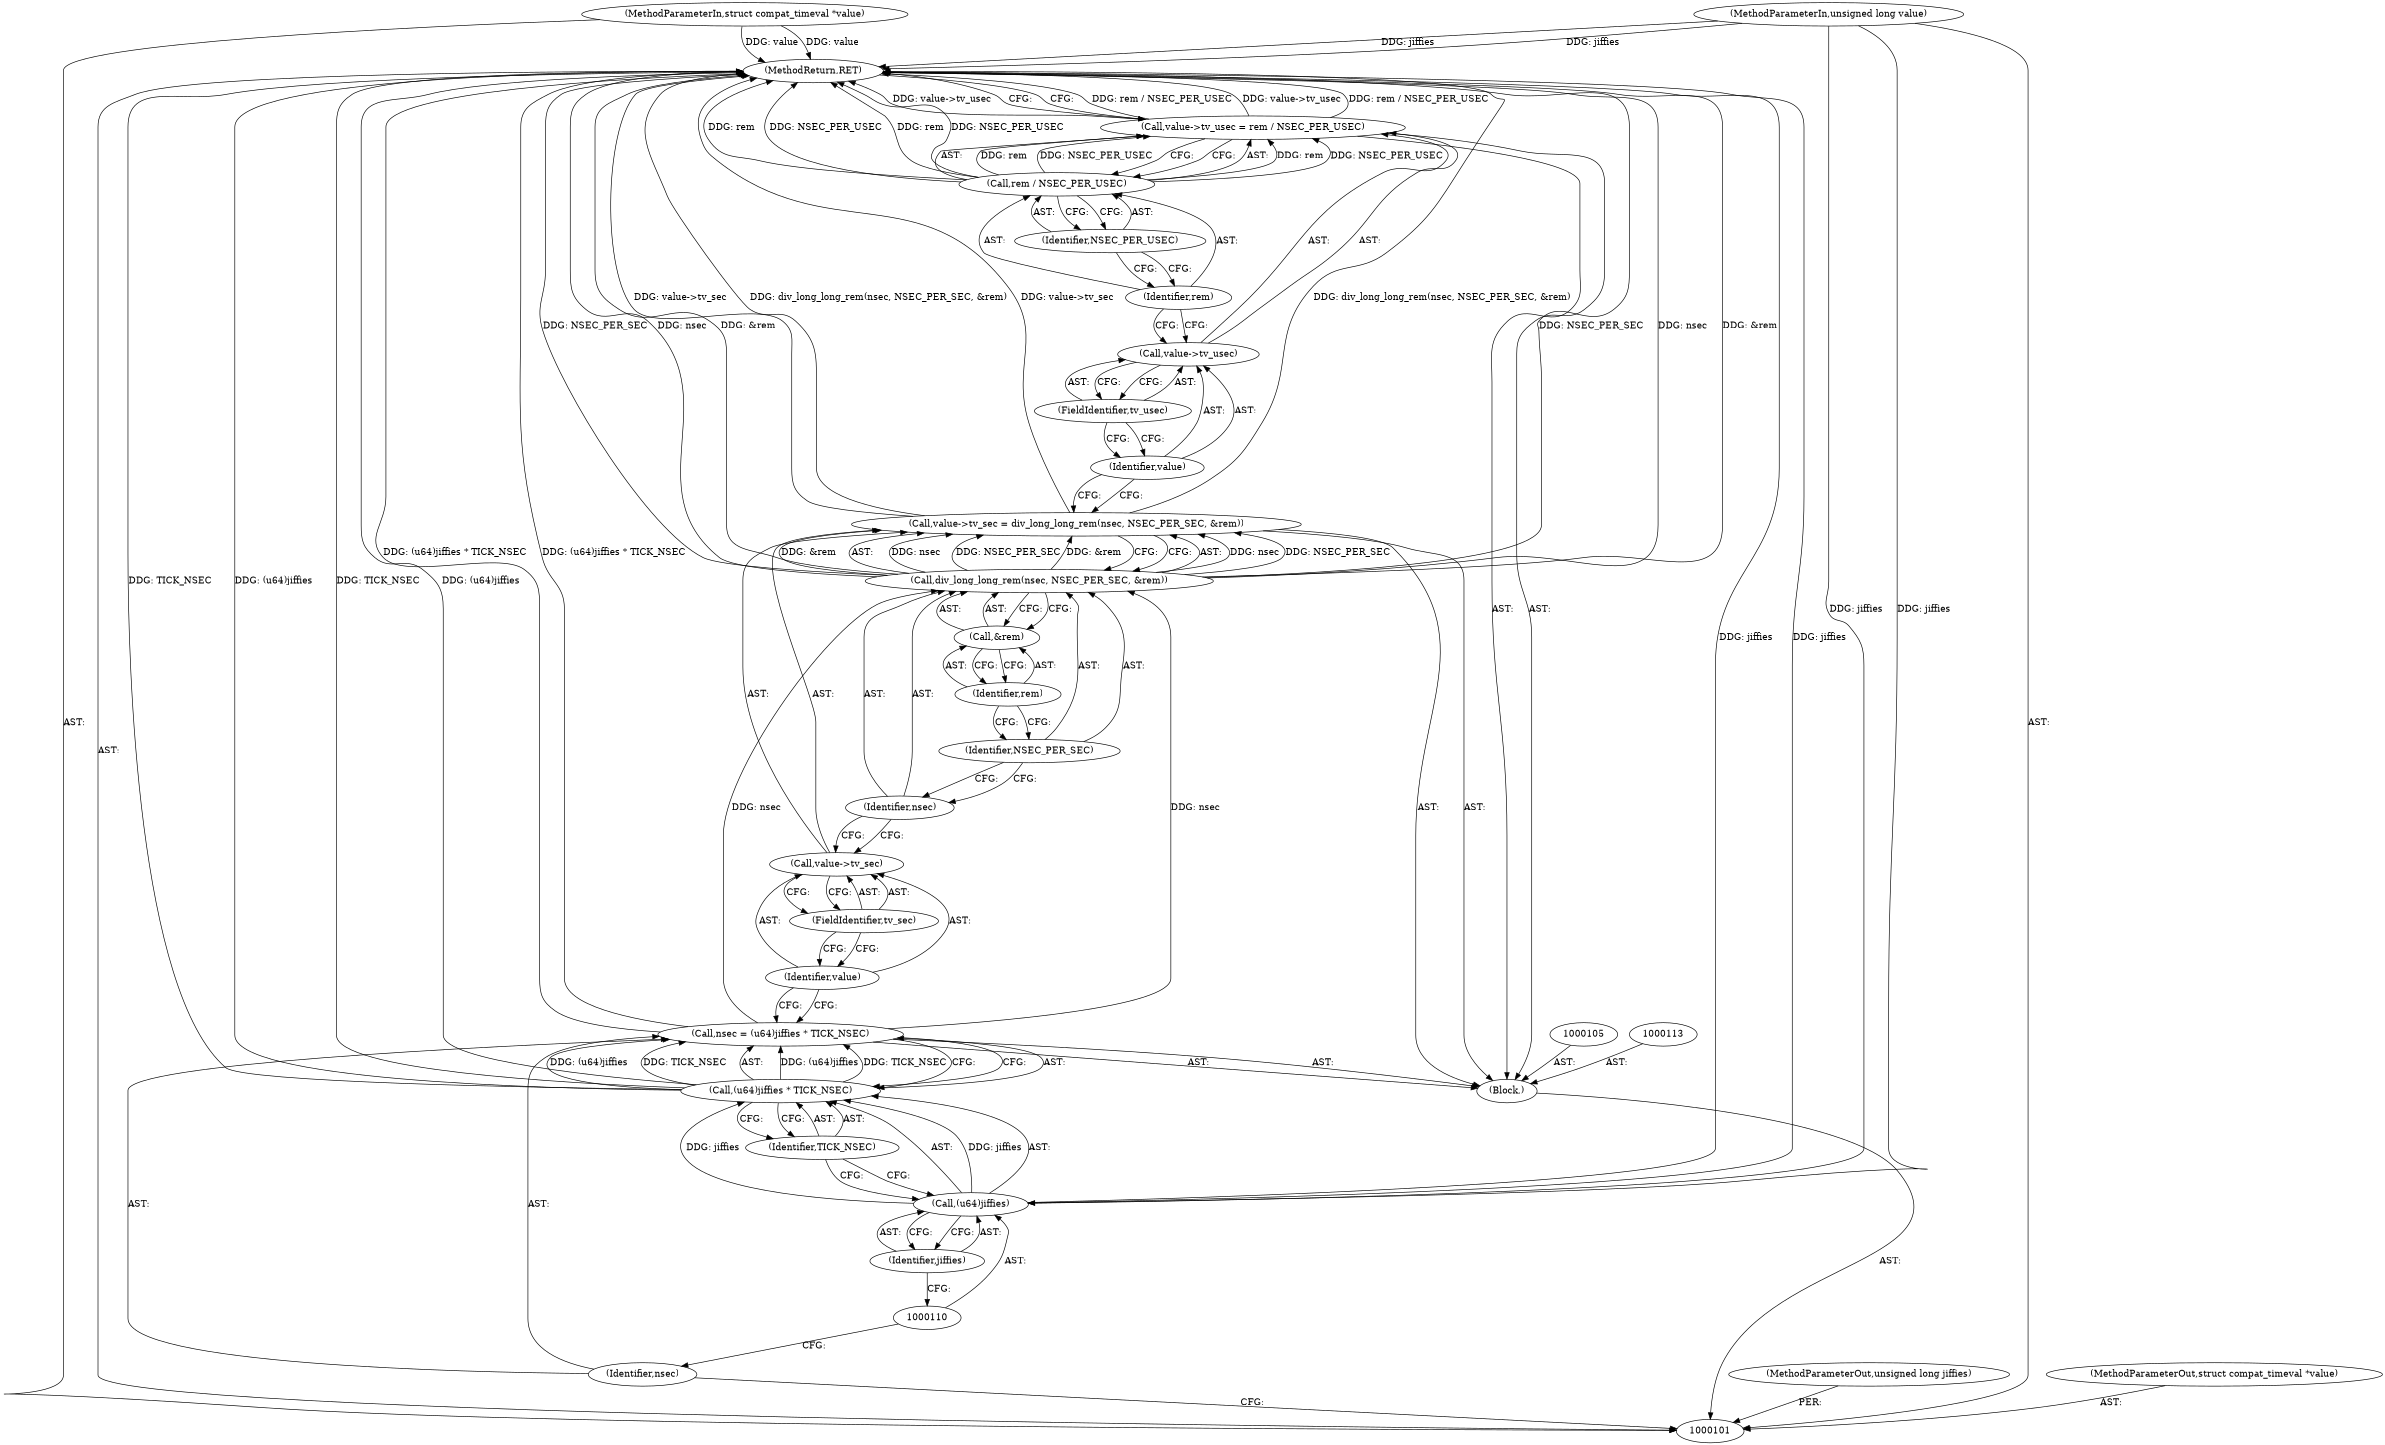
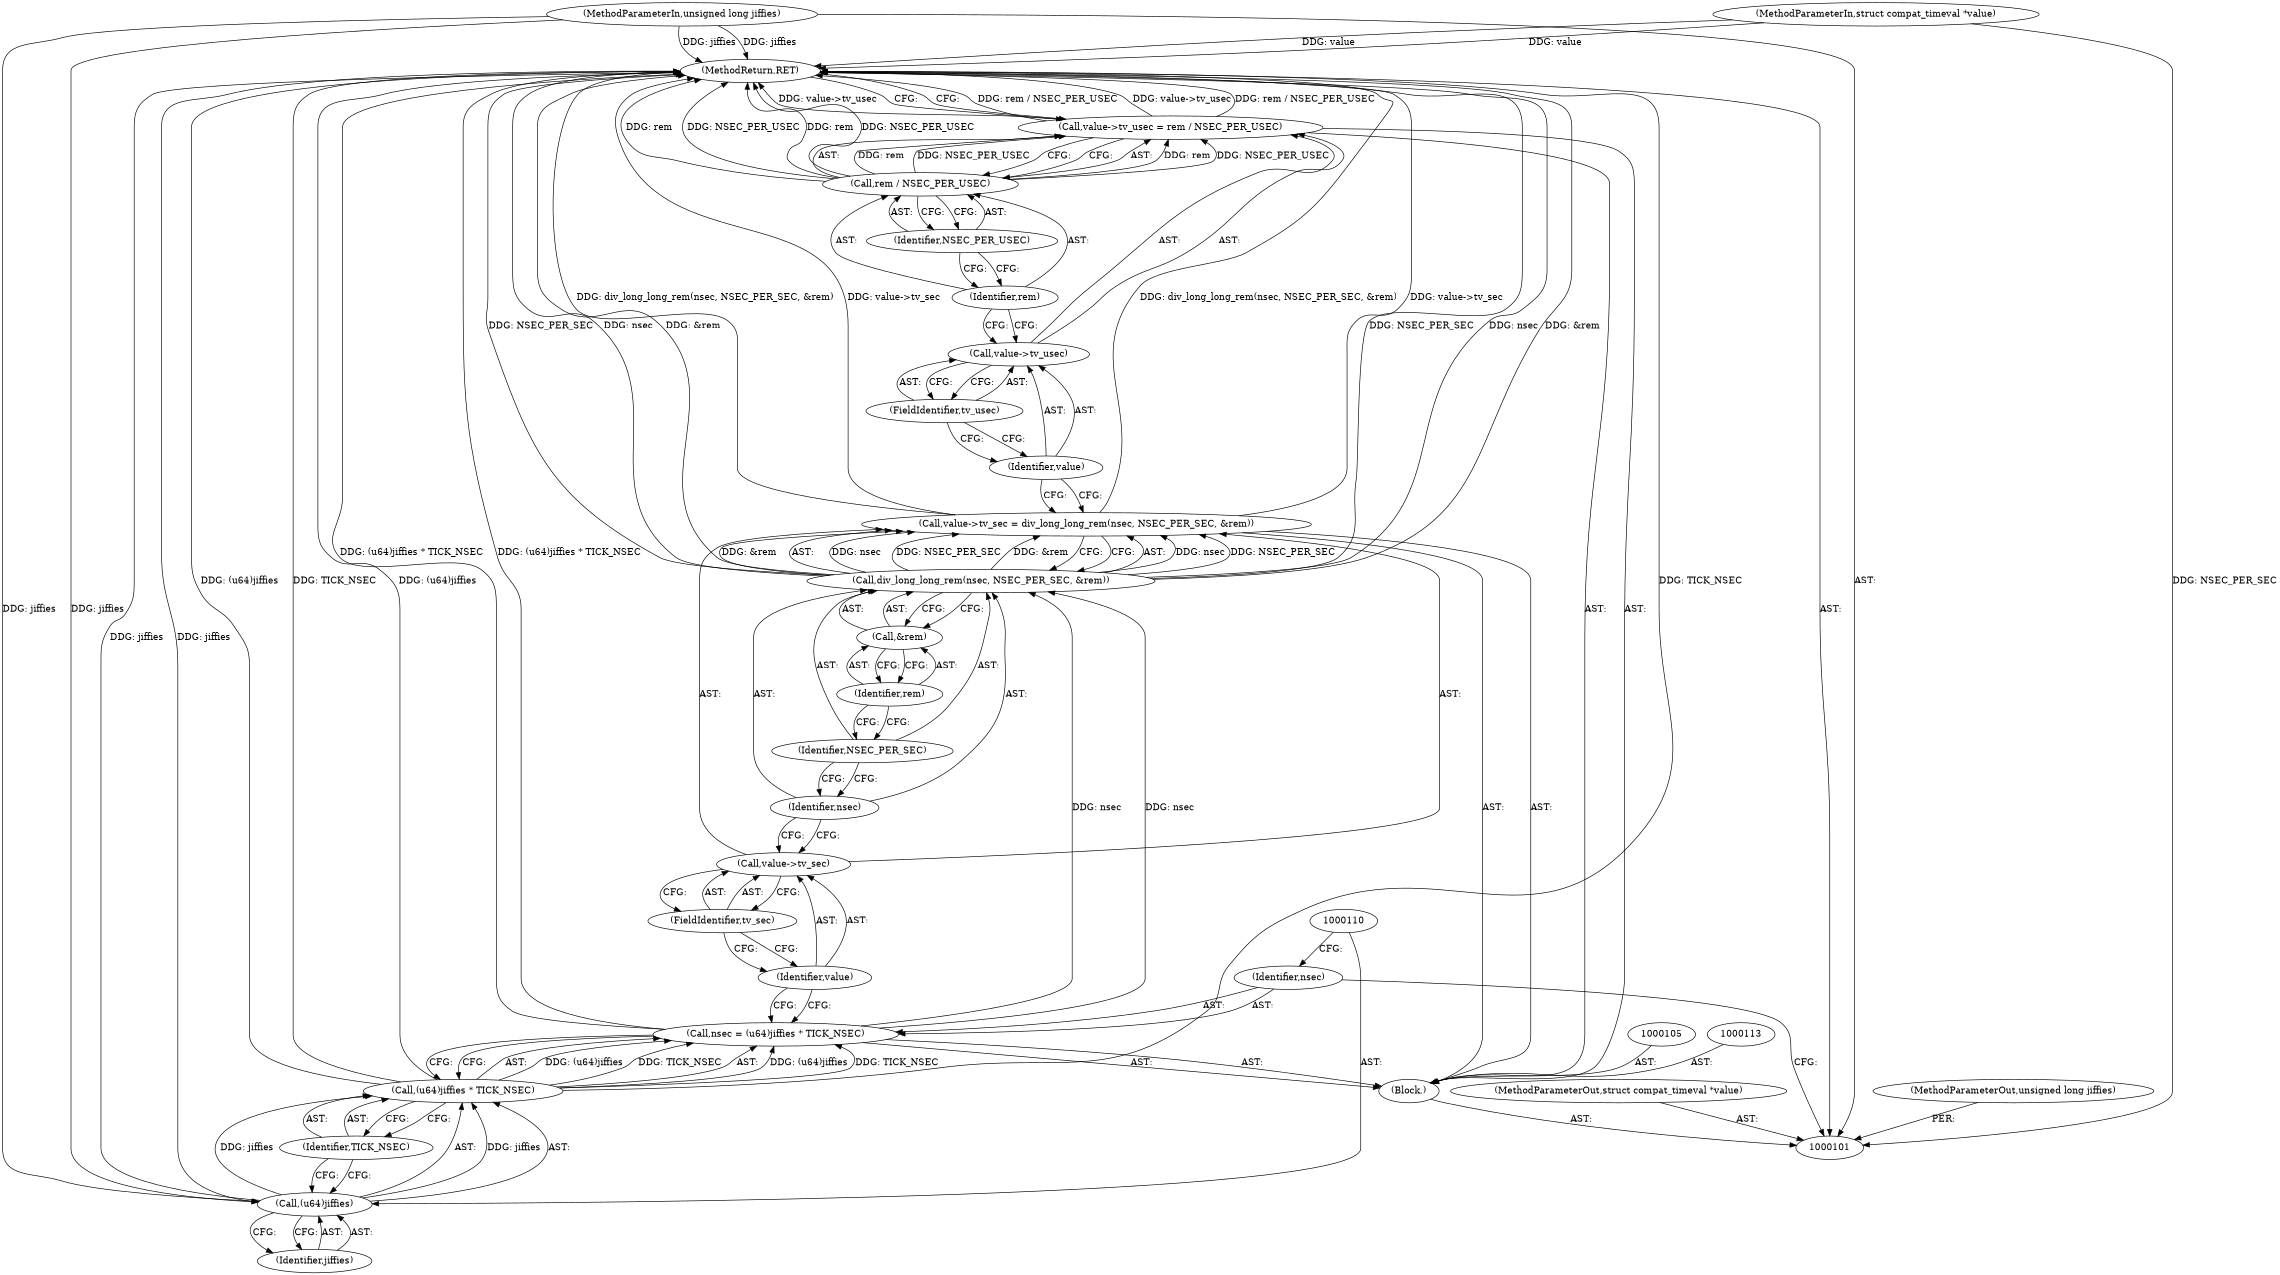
(1829, 14) -> (682, 14)
(76, 723) -> (2225, 581)
(927, 1286) -> none
